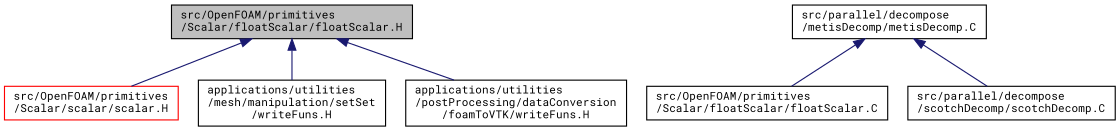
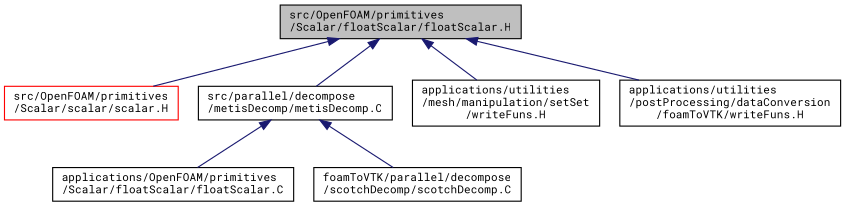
none -> (343, 66)
(767, 103) -> (173, 184)
(1012, 103) -> (418, 184)
